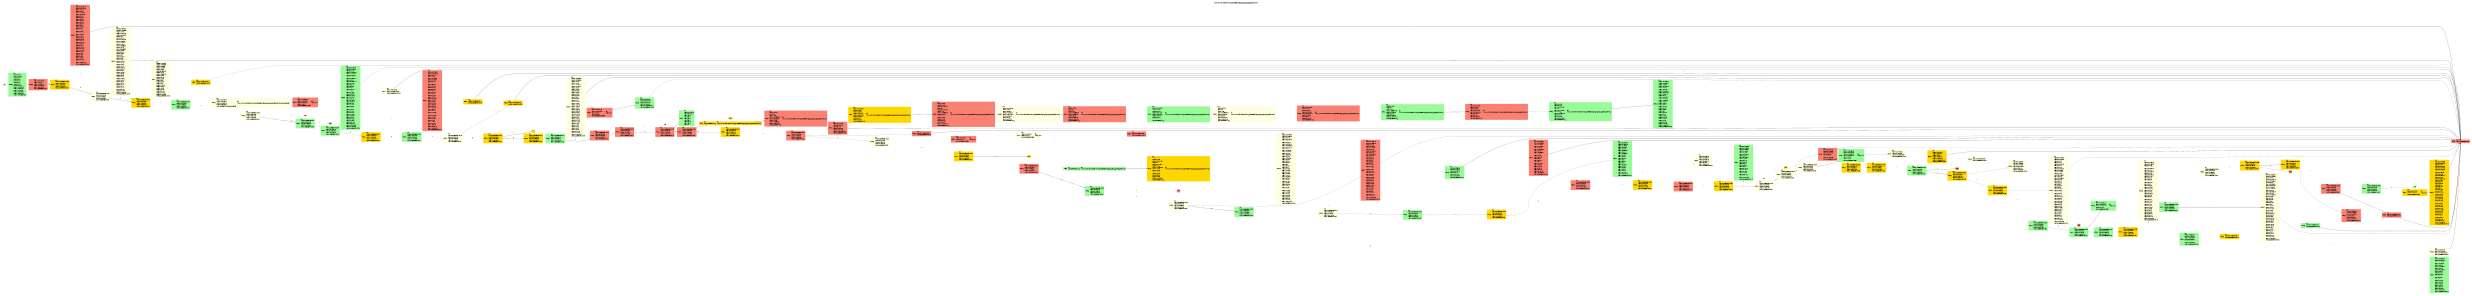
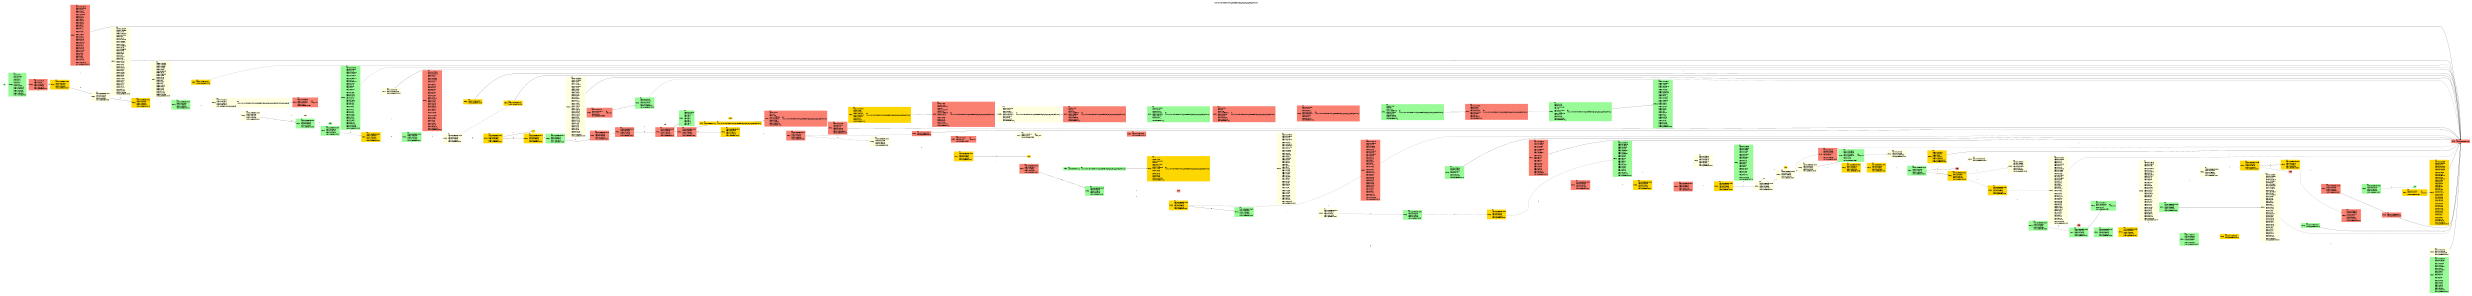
(1244, 114) -> (1244, 114)
(1179, 205) -> (1179, 205)
